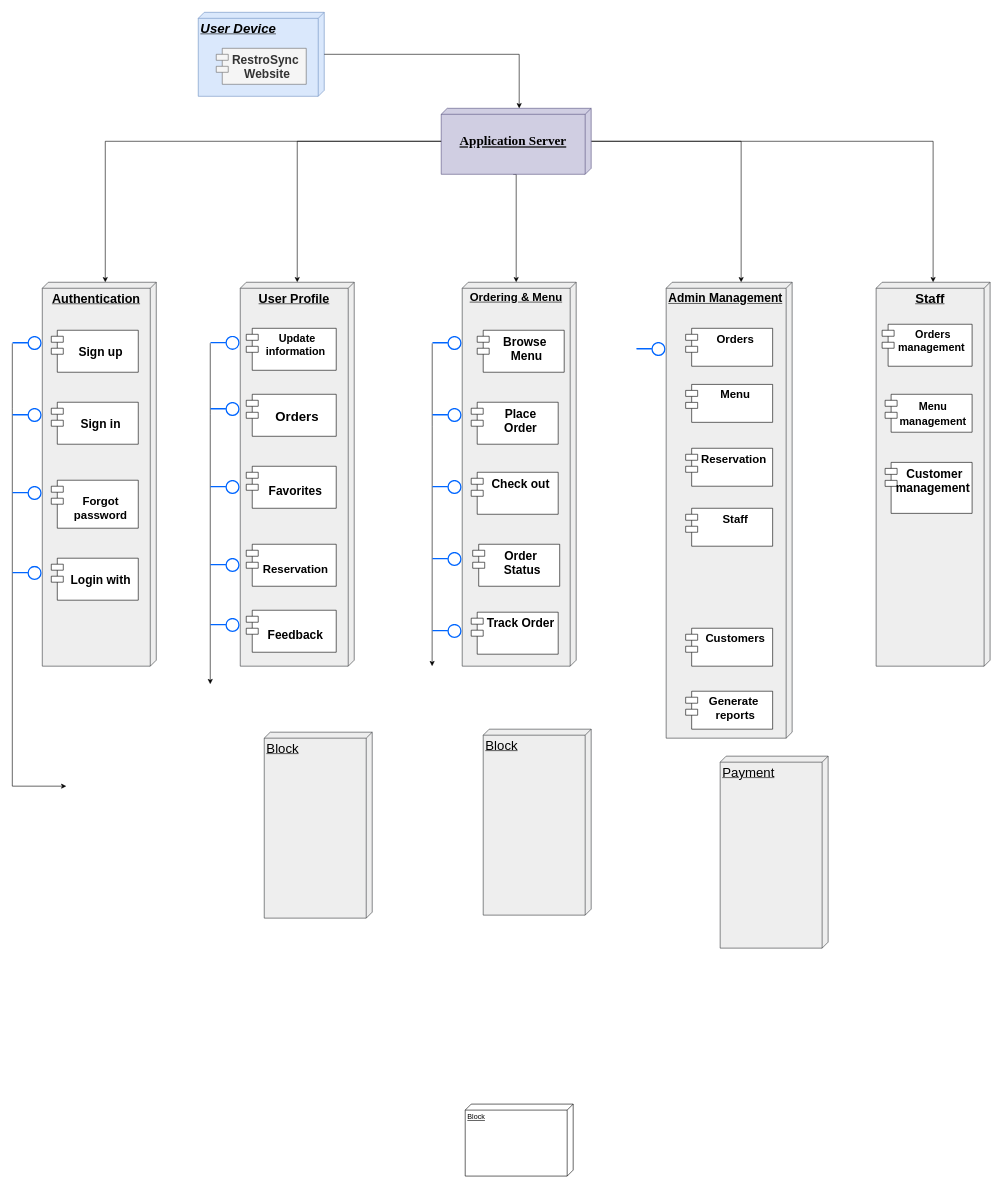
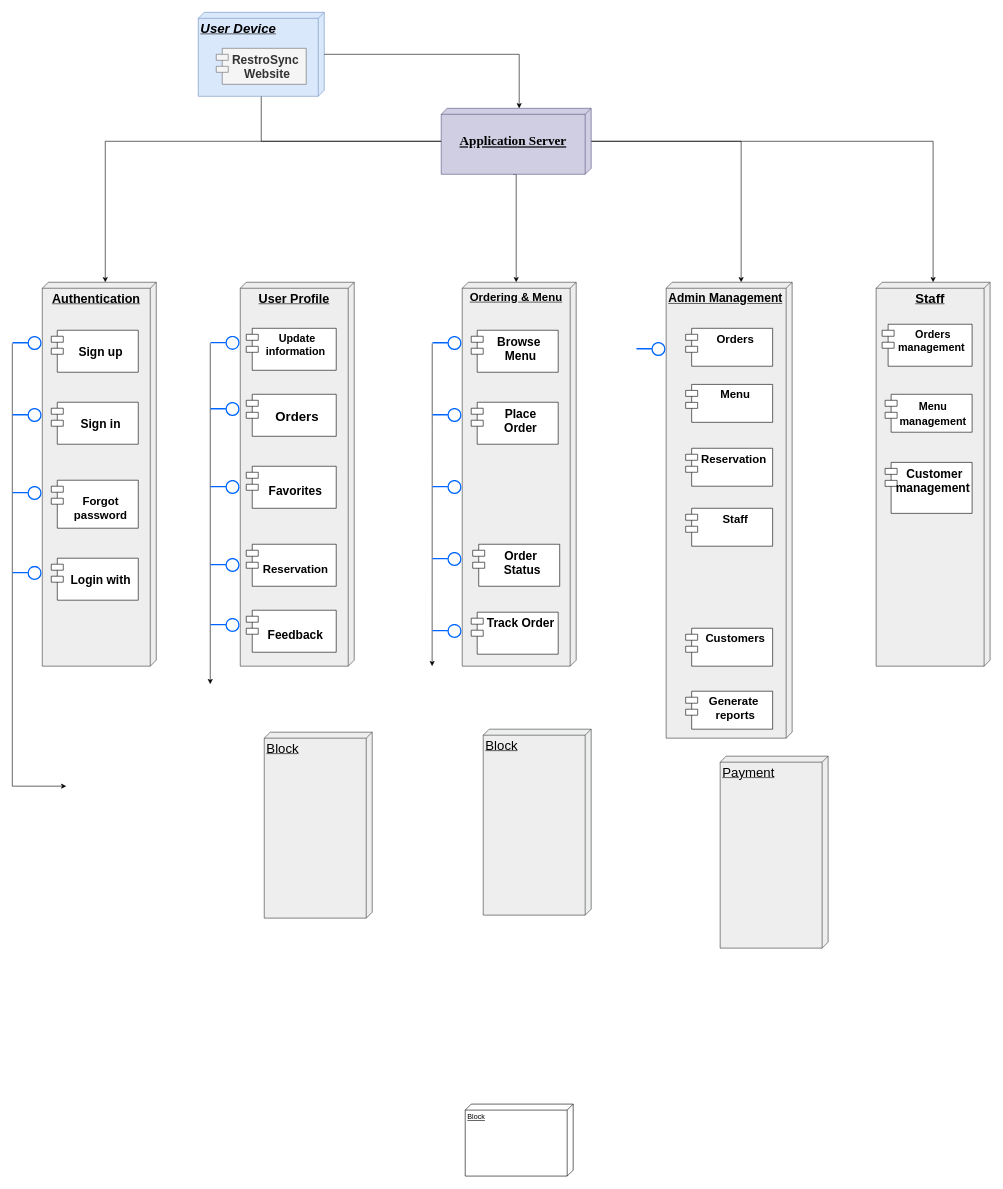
(297, 276) -> (261, 117)
(521, 351) -> (515, 351)
(515, 493) -> none
